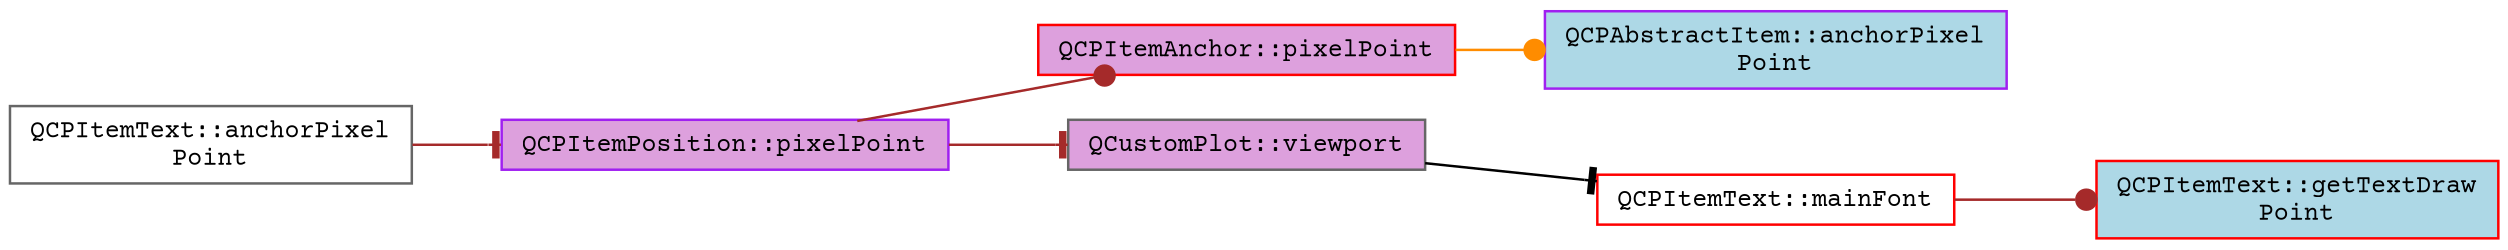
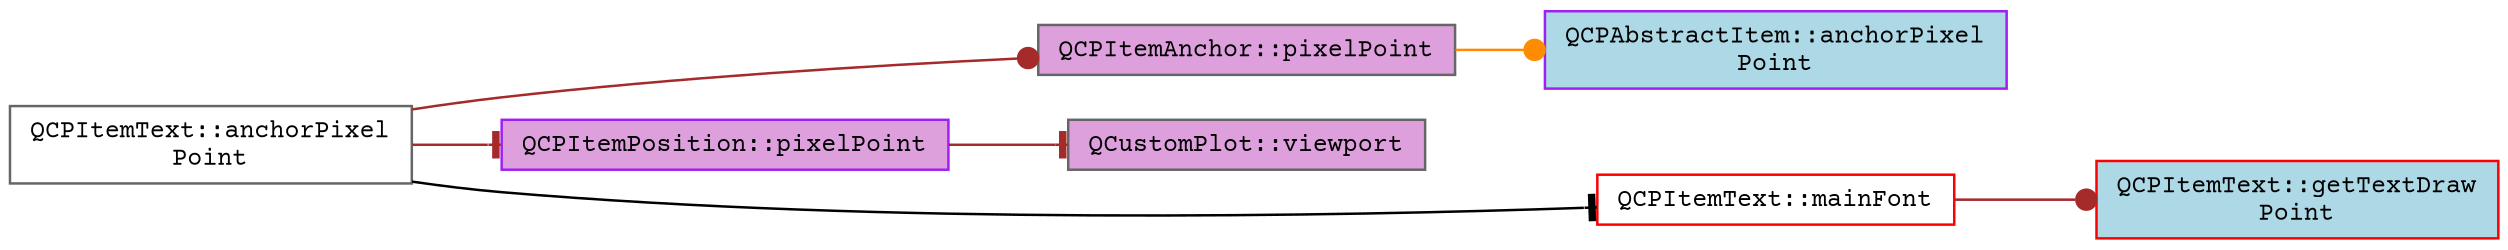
(1247, 50) -> (1247, 50)
(976, 99) -> (714, 77)
(1505, 172) -> (997, 214)
